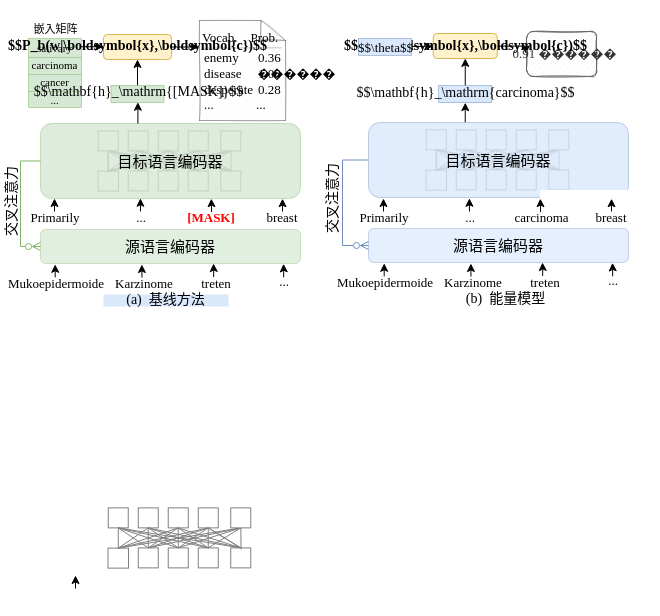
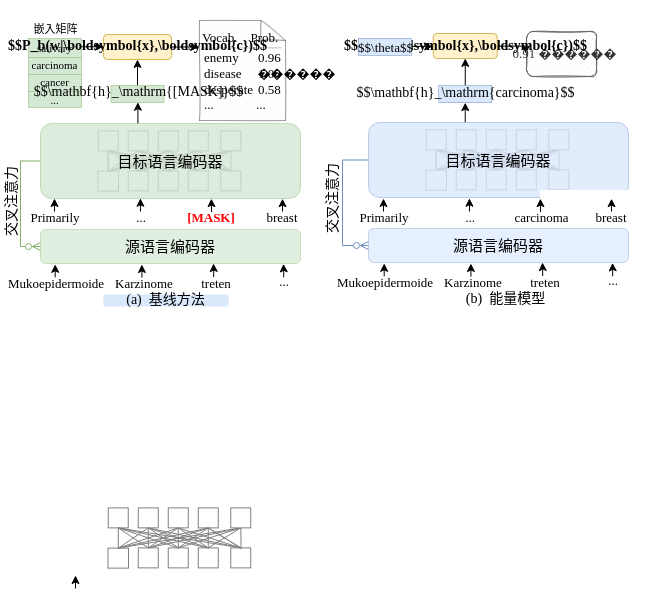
(271, 58) -> (271, 58)
(271, 90) -> (271, 90)
